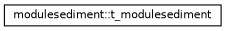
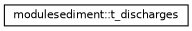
(113, 15) -> (96, 15)
